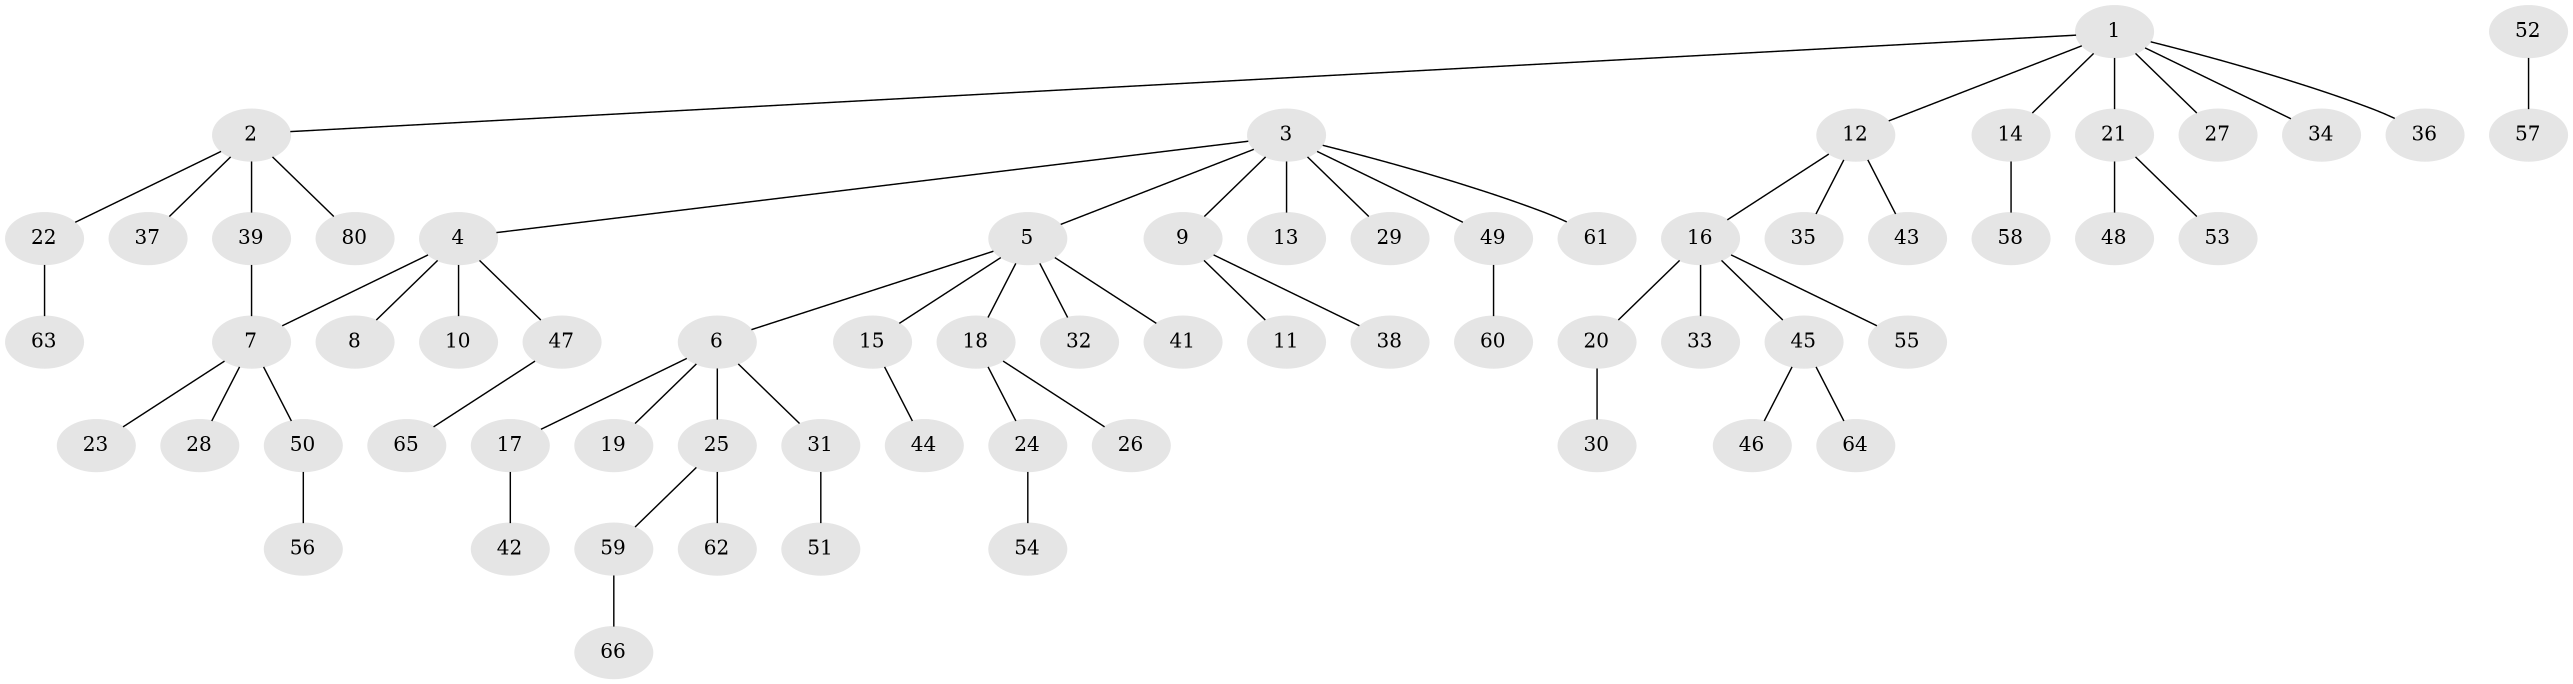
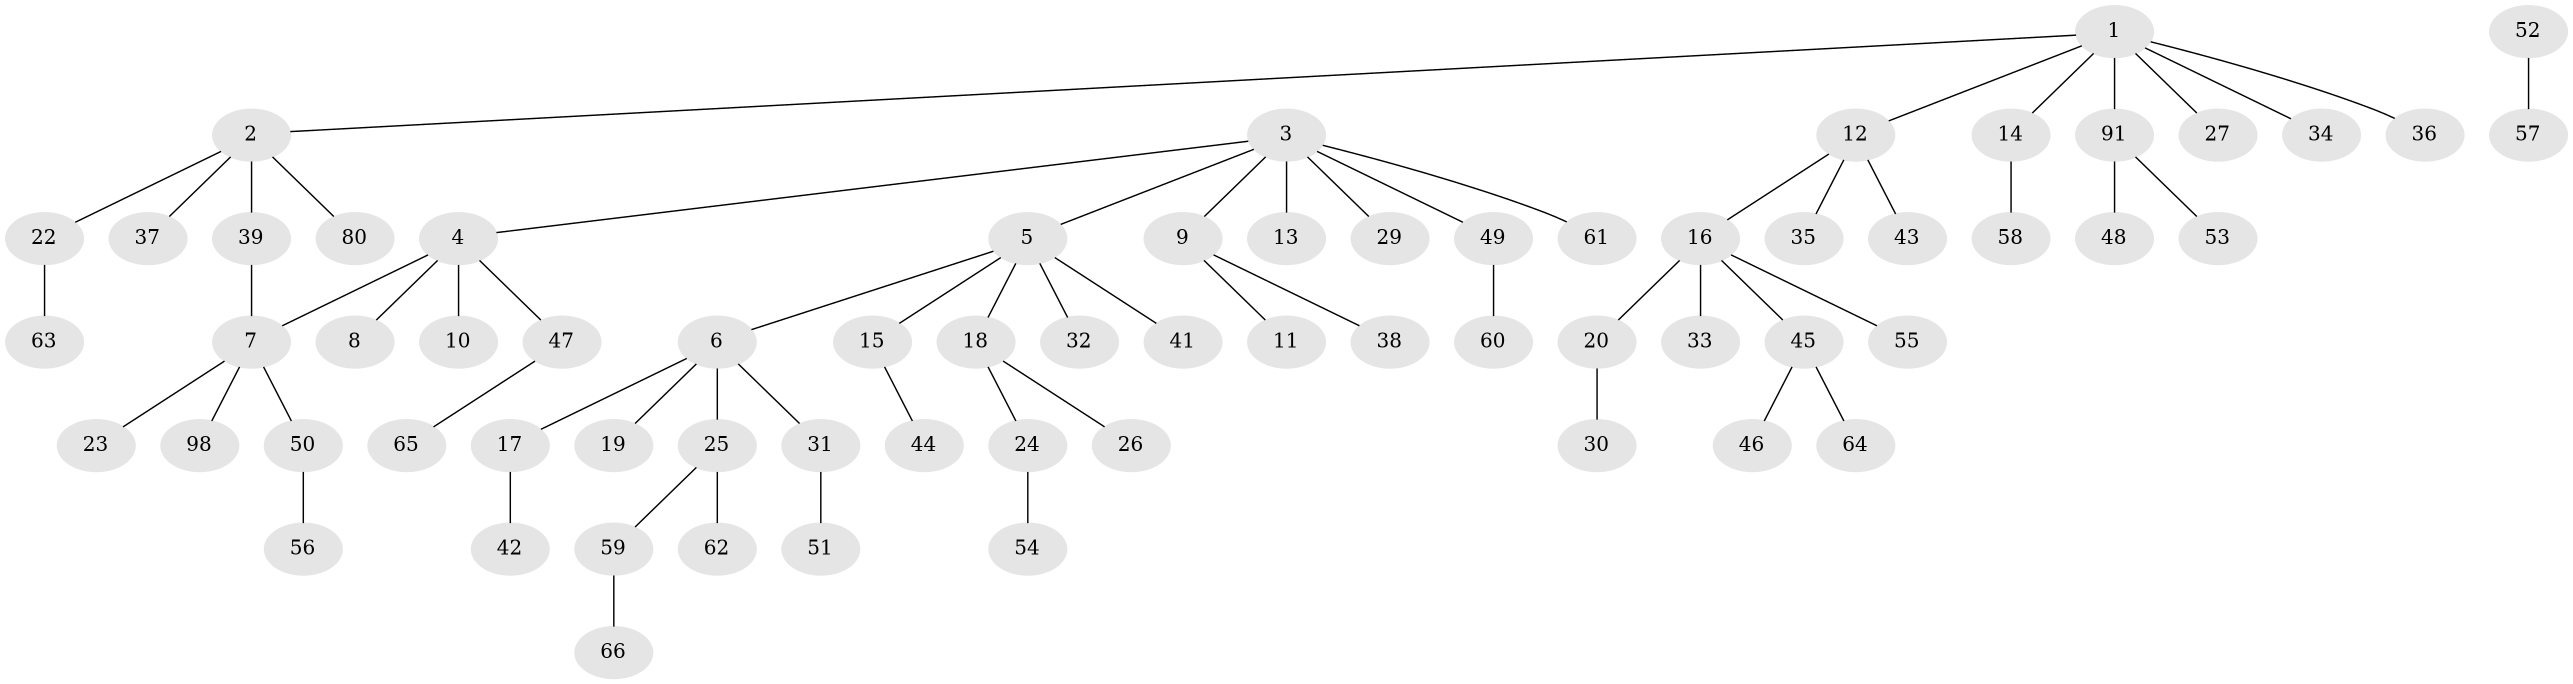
(2115, 135) -> (2115, 135)
(200, 446) -> (200, 446)
